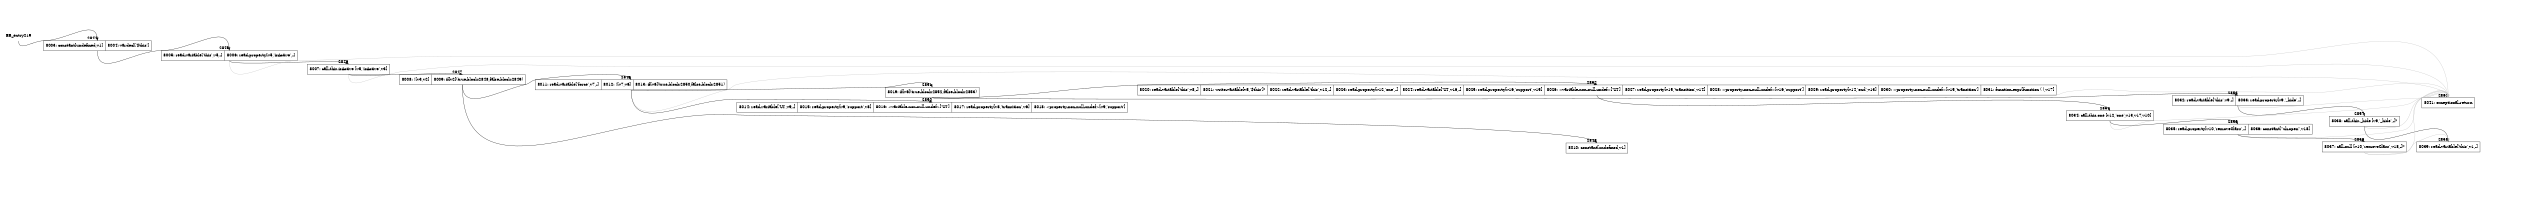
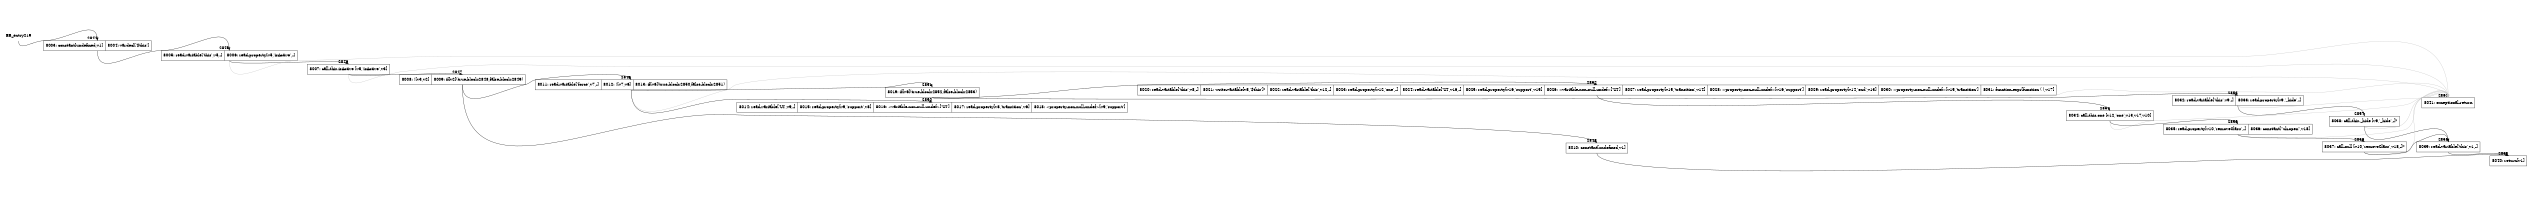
(2417, 142) -> (2417, 142)
none -> (2508, 161)
